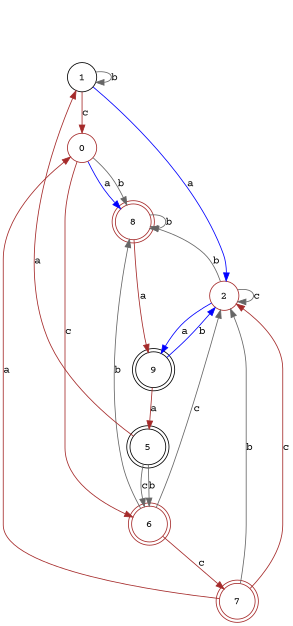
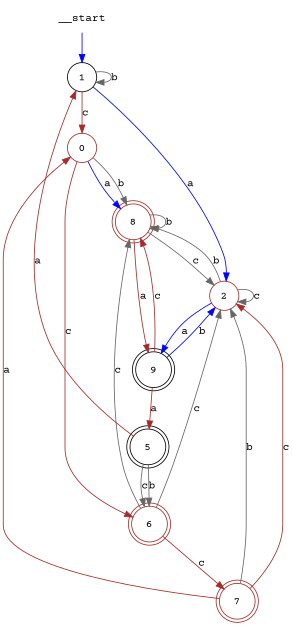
none -> (82, 18)
none -> (179, 255)
none -> (154, 298)
(118, 370) -> (118, 370)
